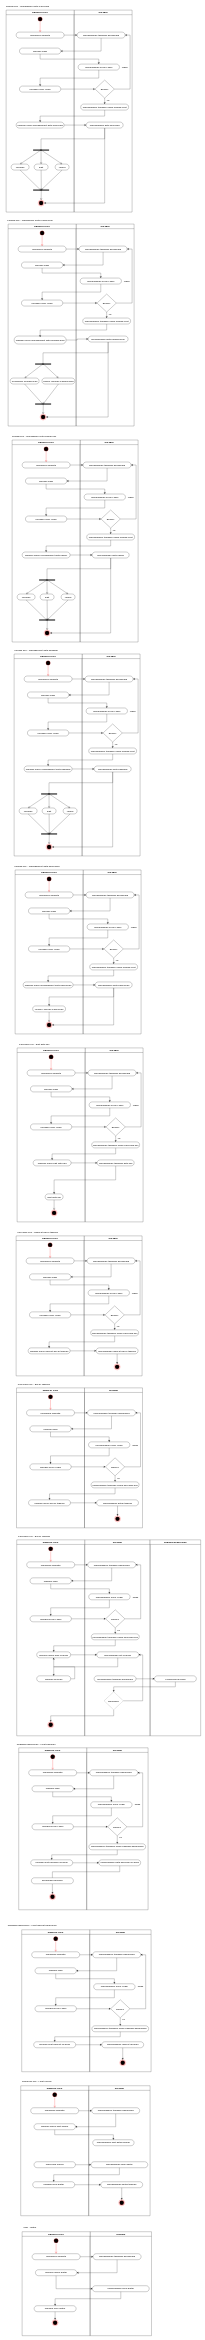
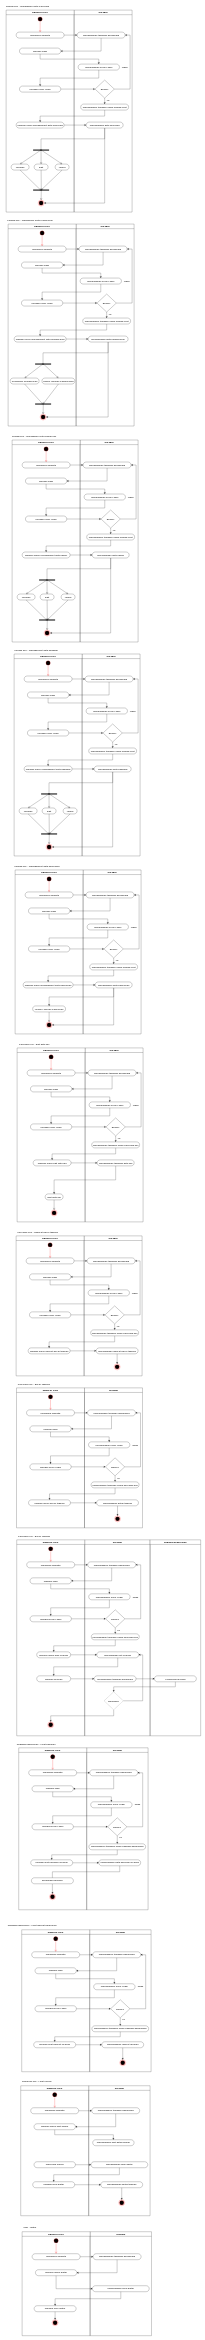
(40, 340) -> (40, 339)
(54, 1660) -> (91, 1679)
